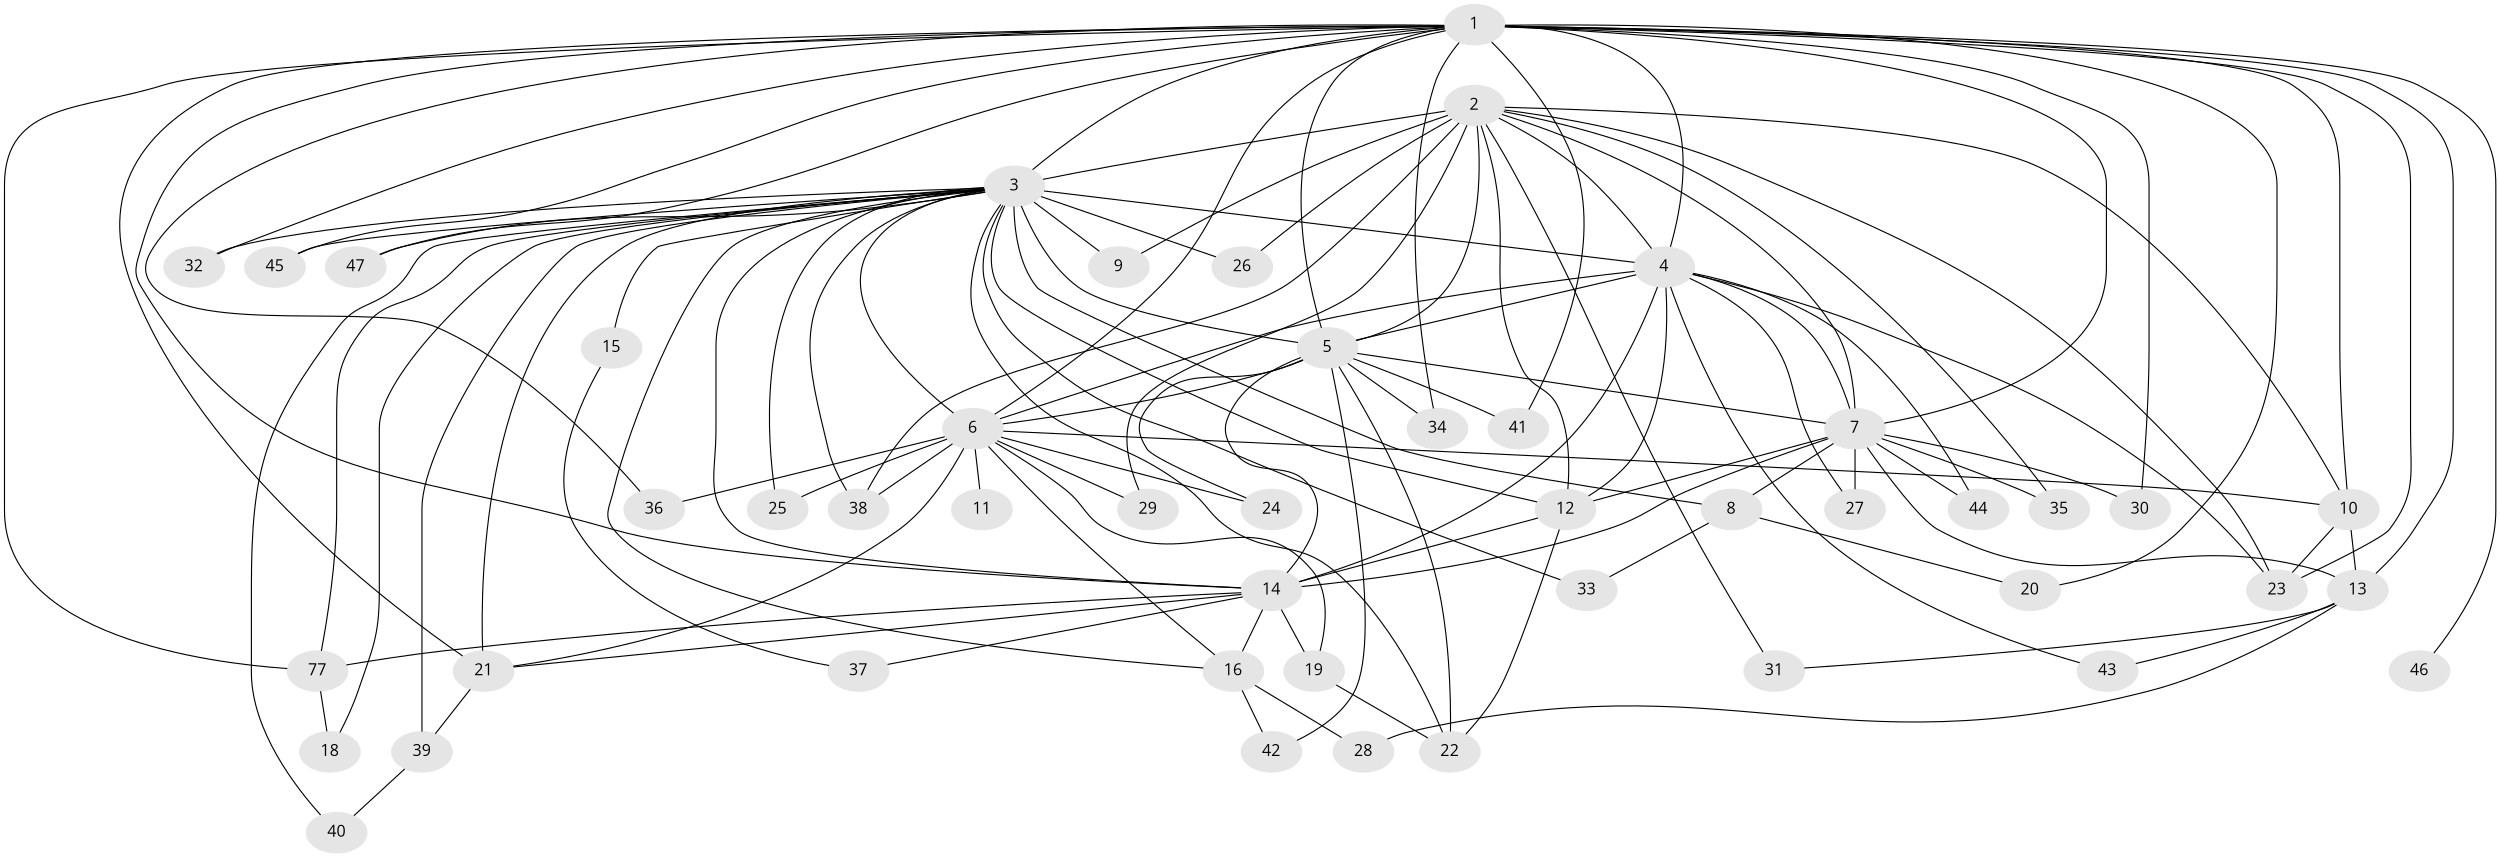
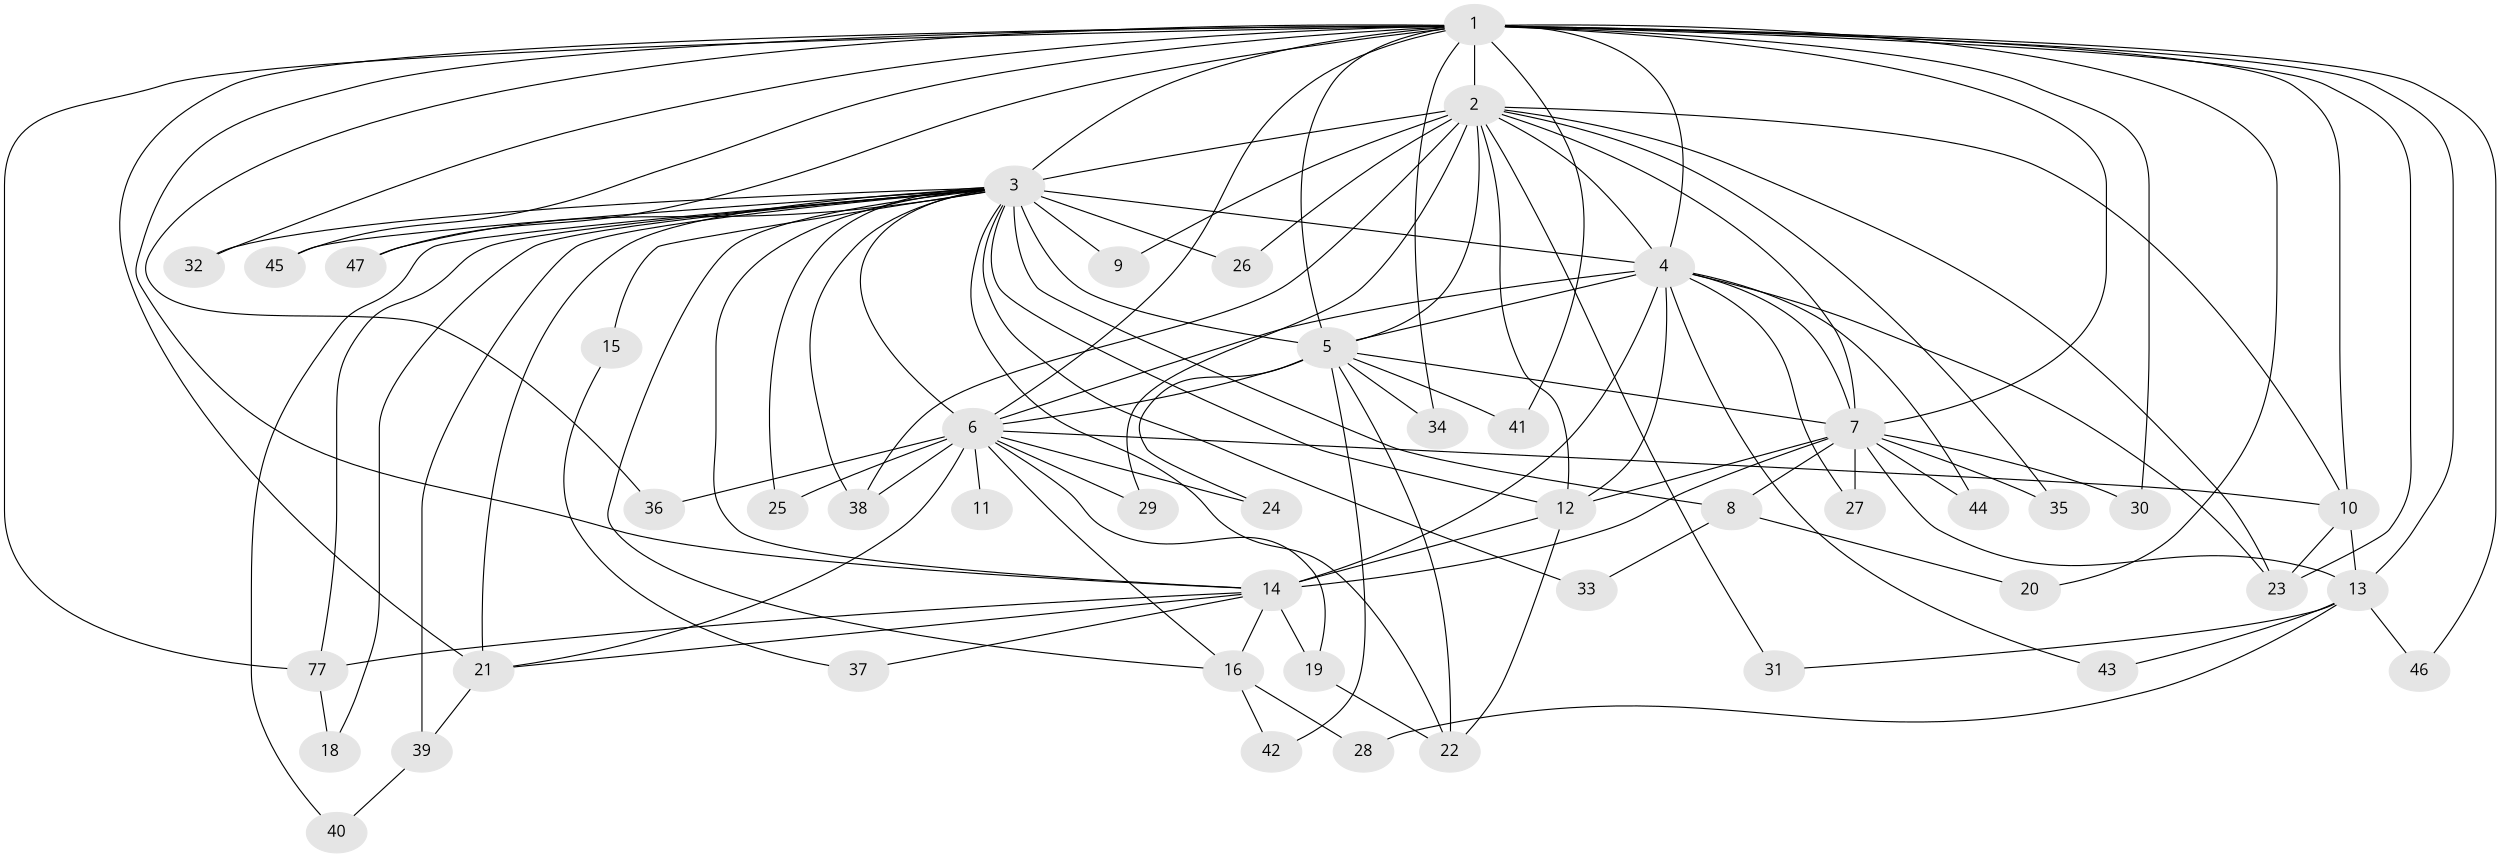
none -> (1475, 65)
(1226, 431) -> none
none -> (2389, 631)
